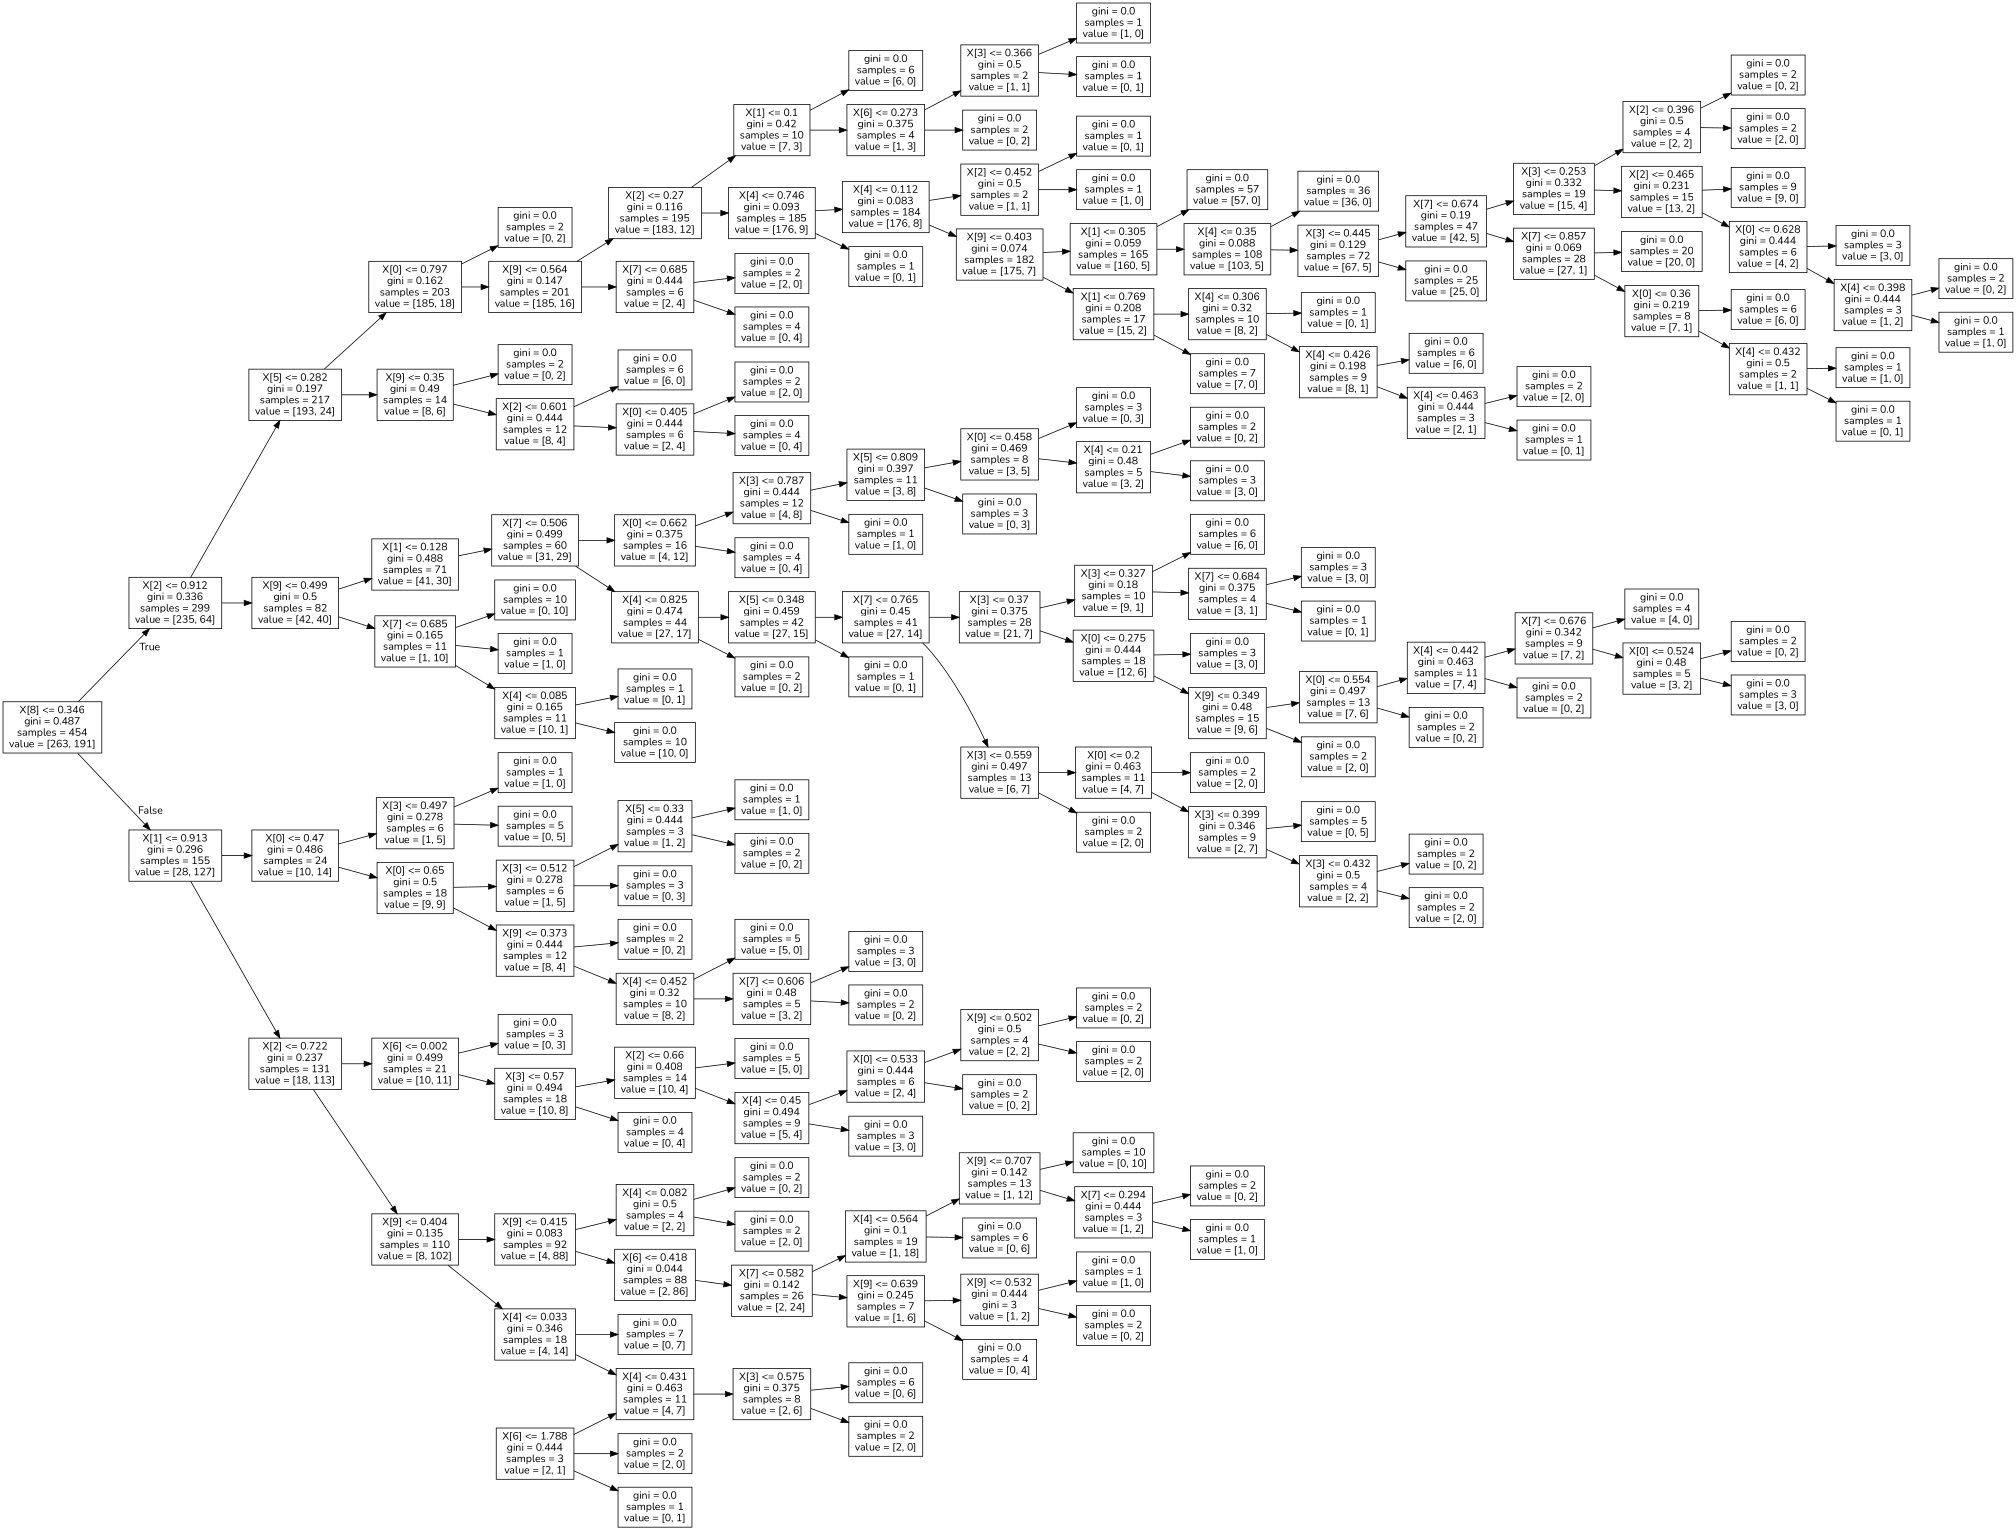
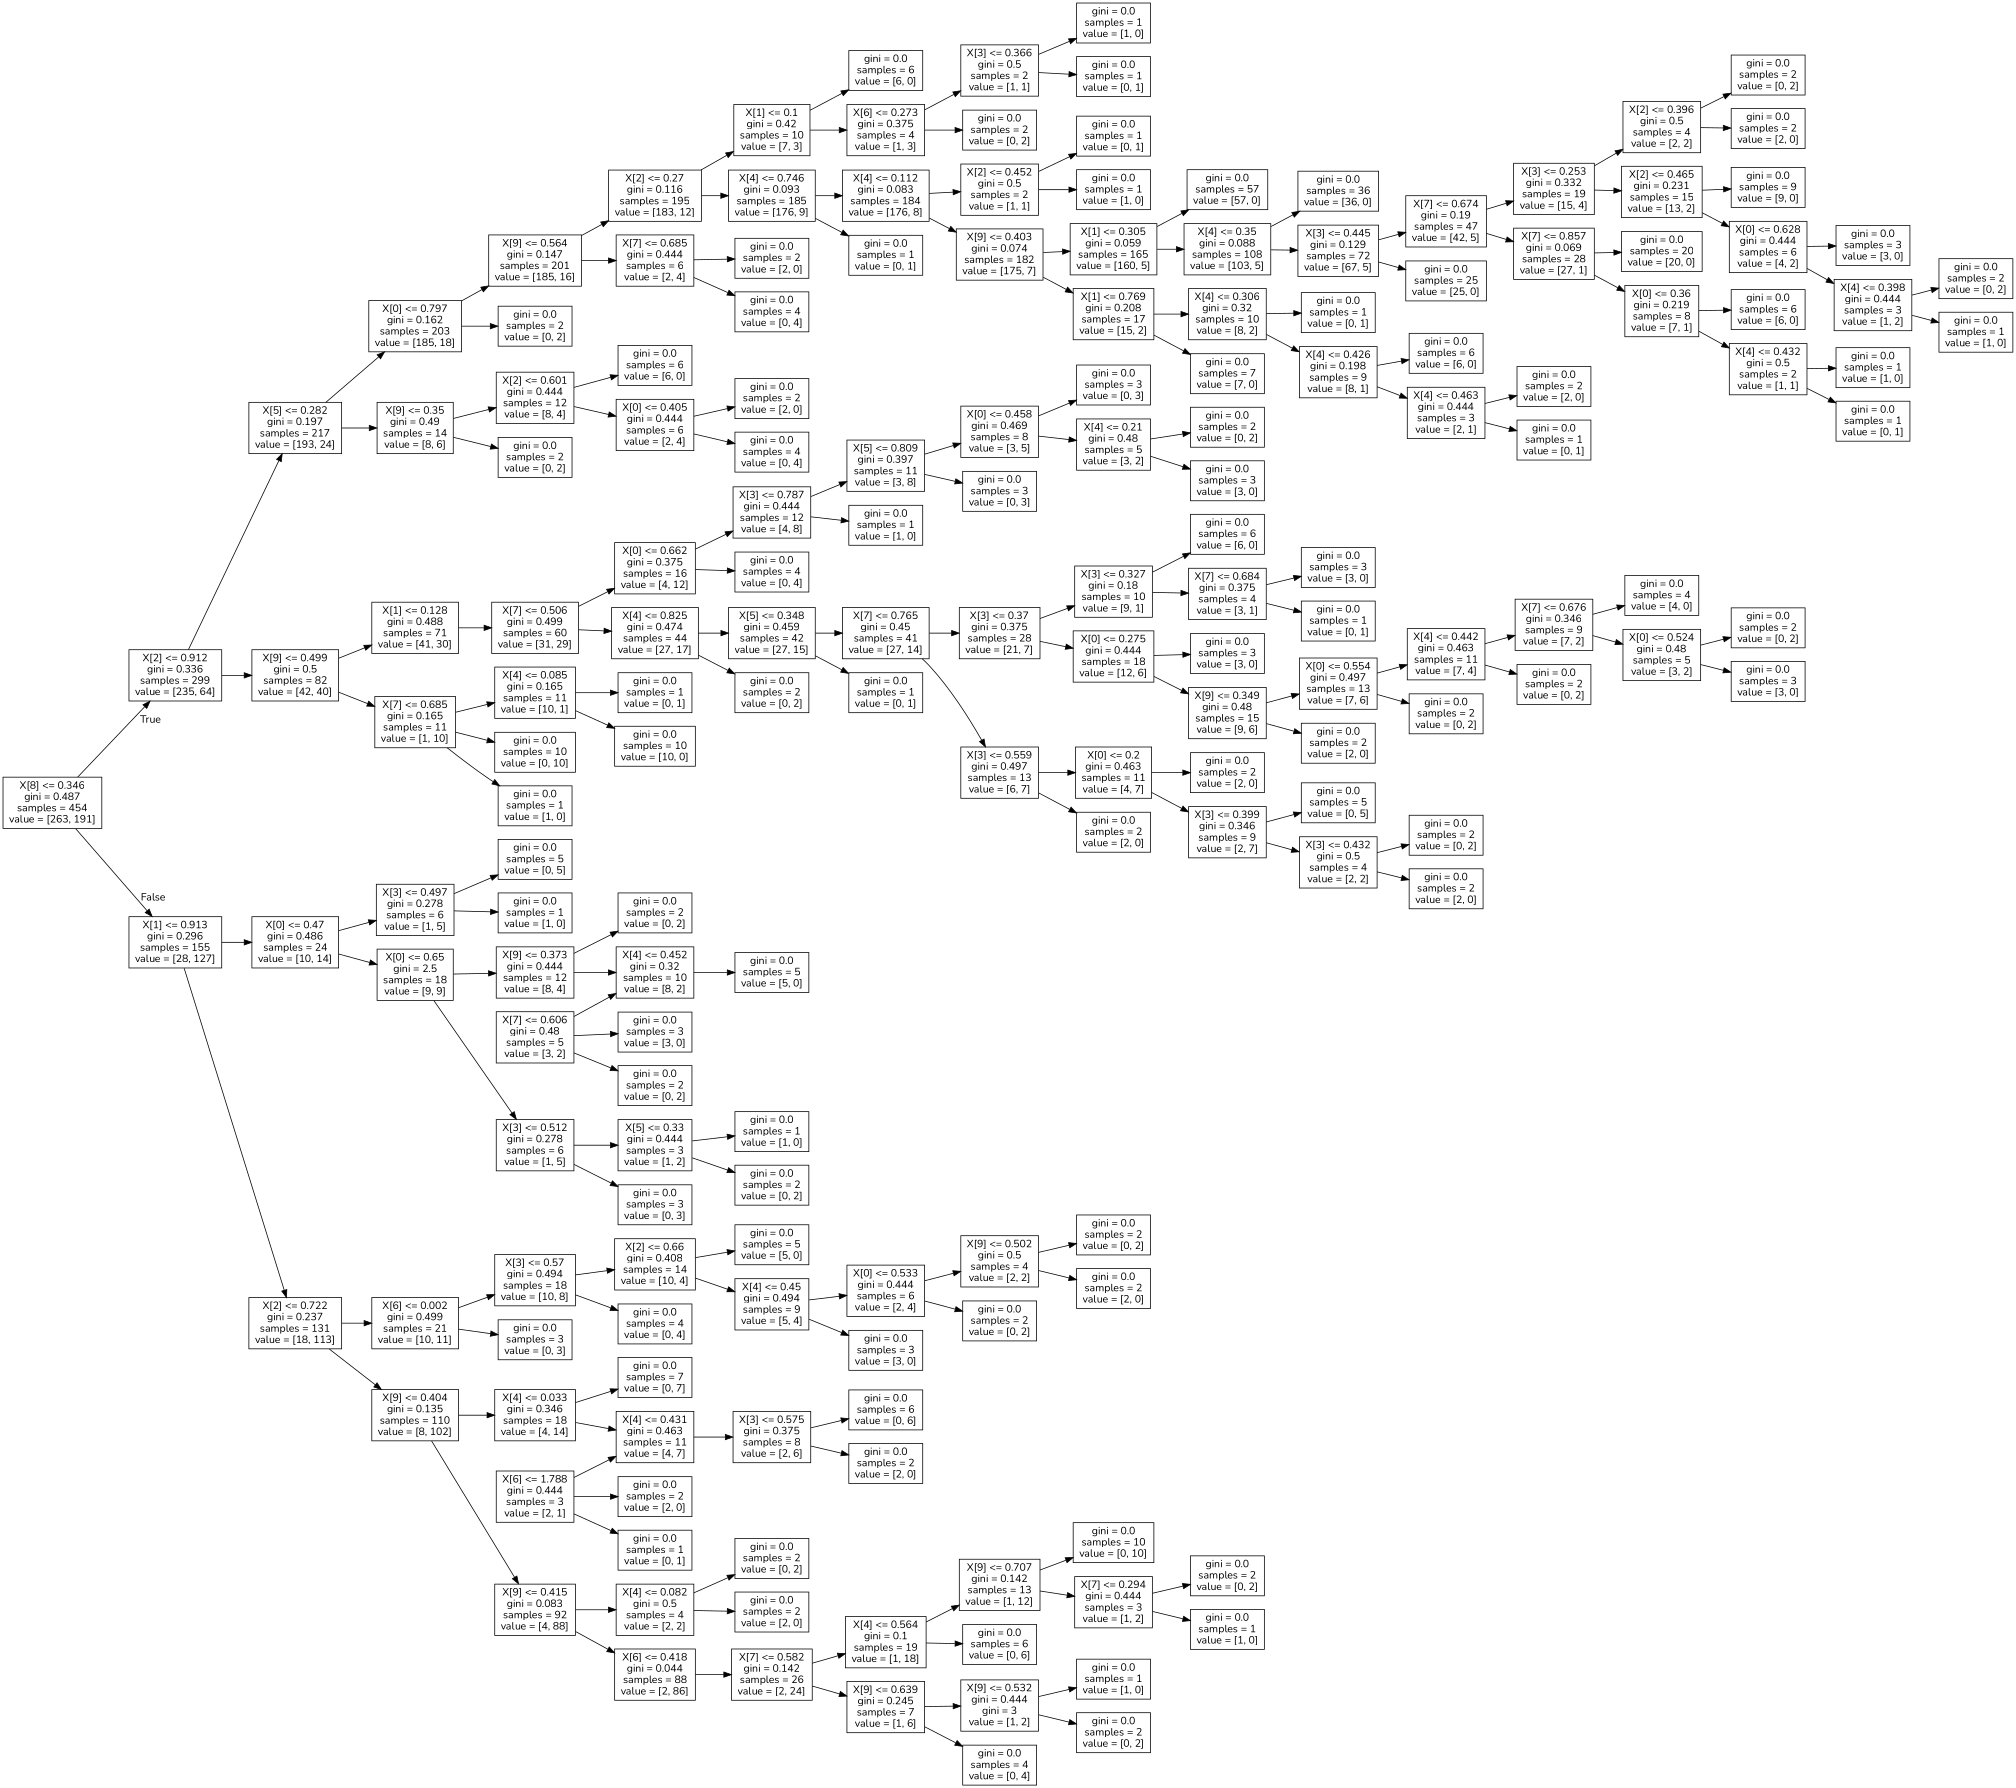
(1554, 638) -> (1554, 625)
(415, 888) -> (415, 975)
(709, 999) -> (592, 1007)
